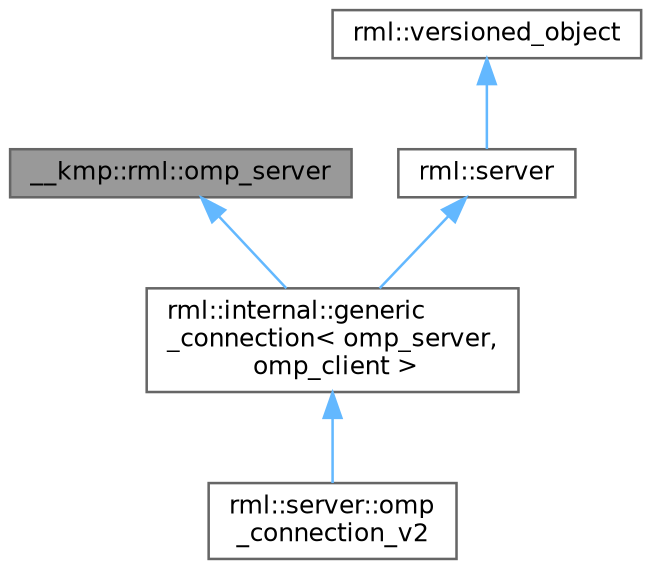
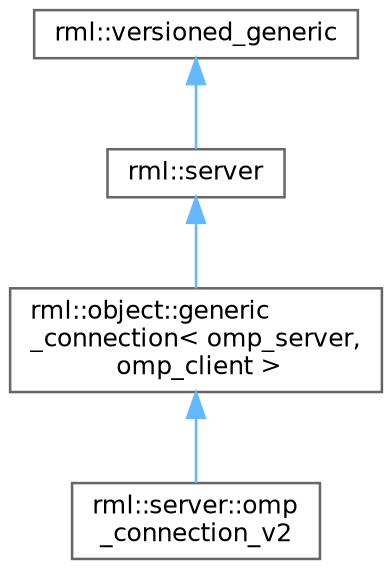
(487, 34) -> (196, 34)
(181, 173) -> none
(333, 340) -> (196, 340)
